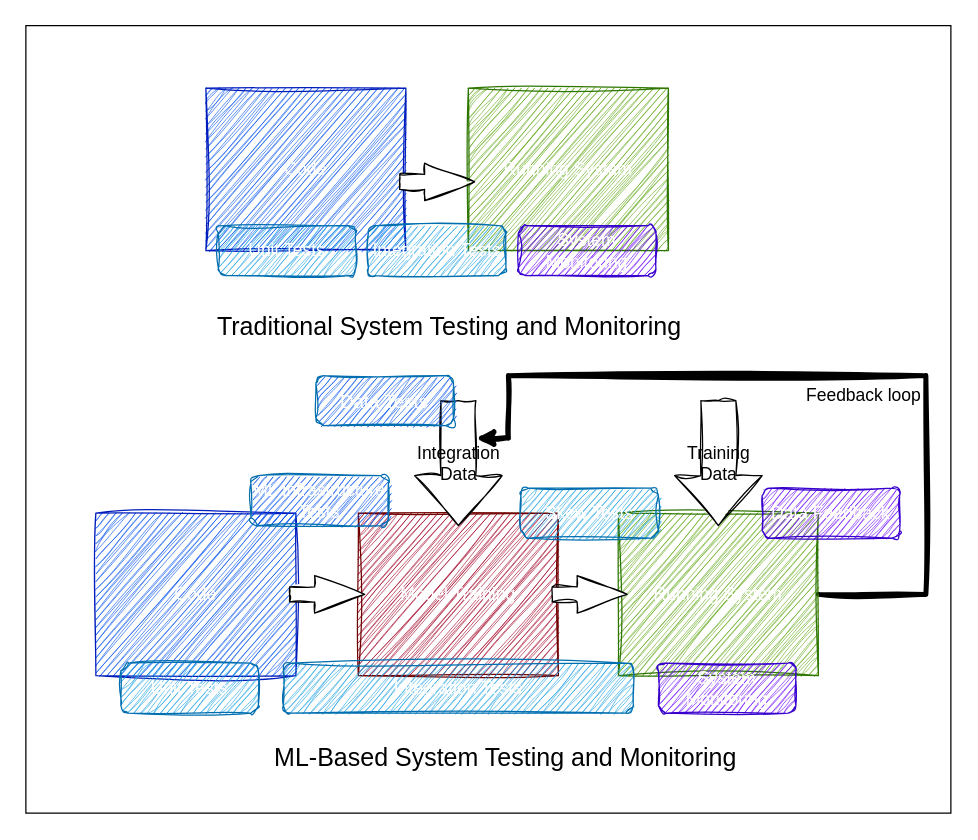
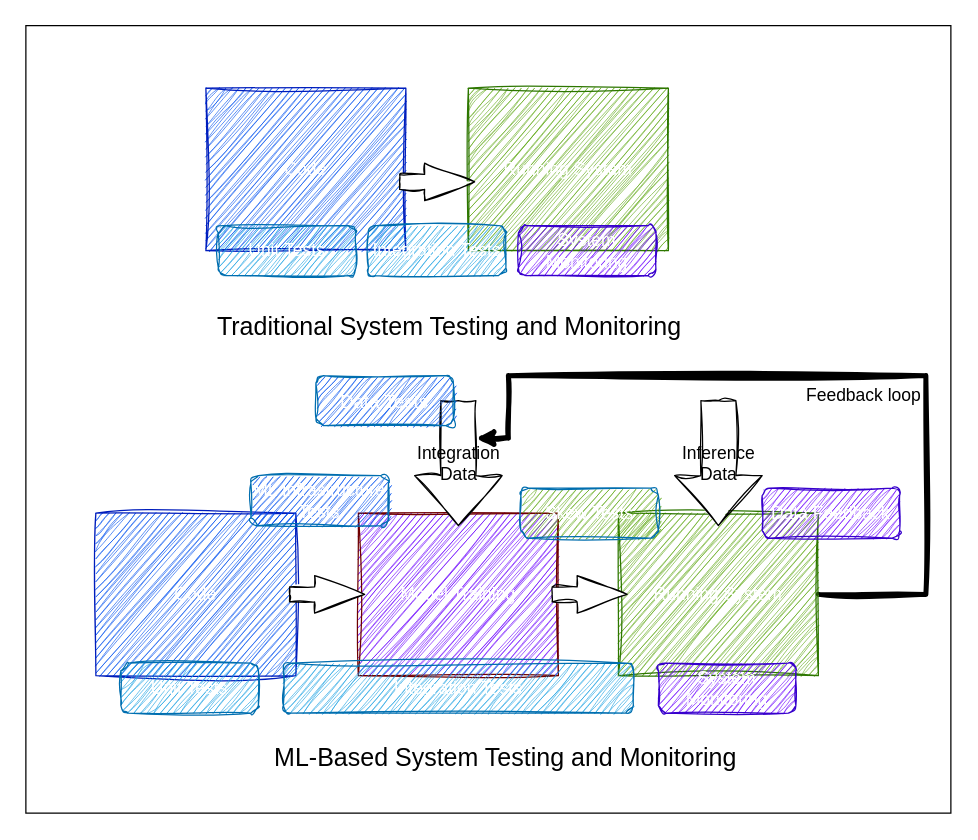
(719, 463) -> (719, 463)
(589, 513) -> (589, 513)
(458, 594) -> (458, 594)
